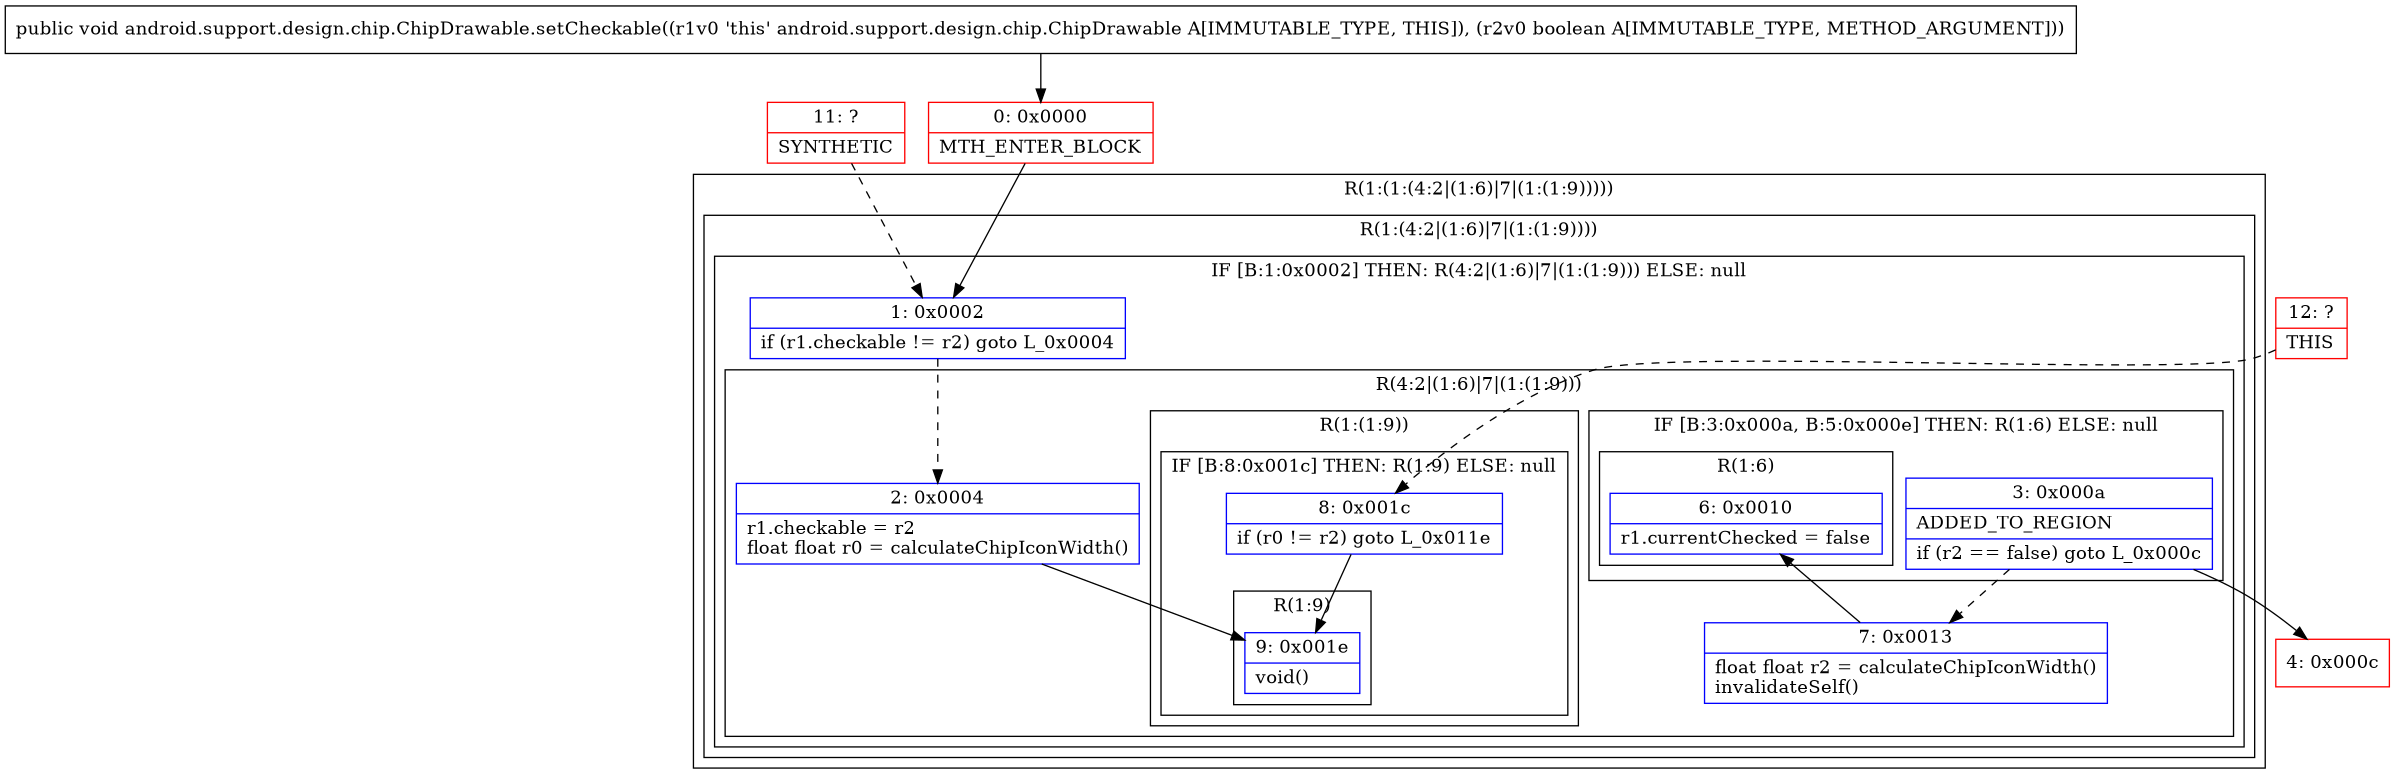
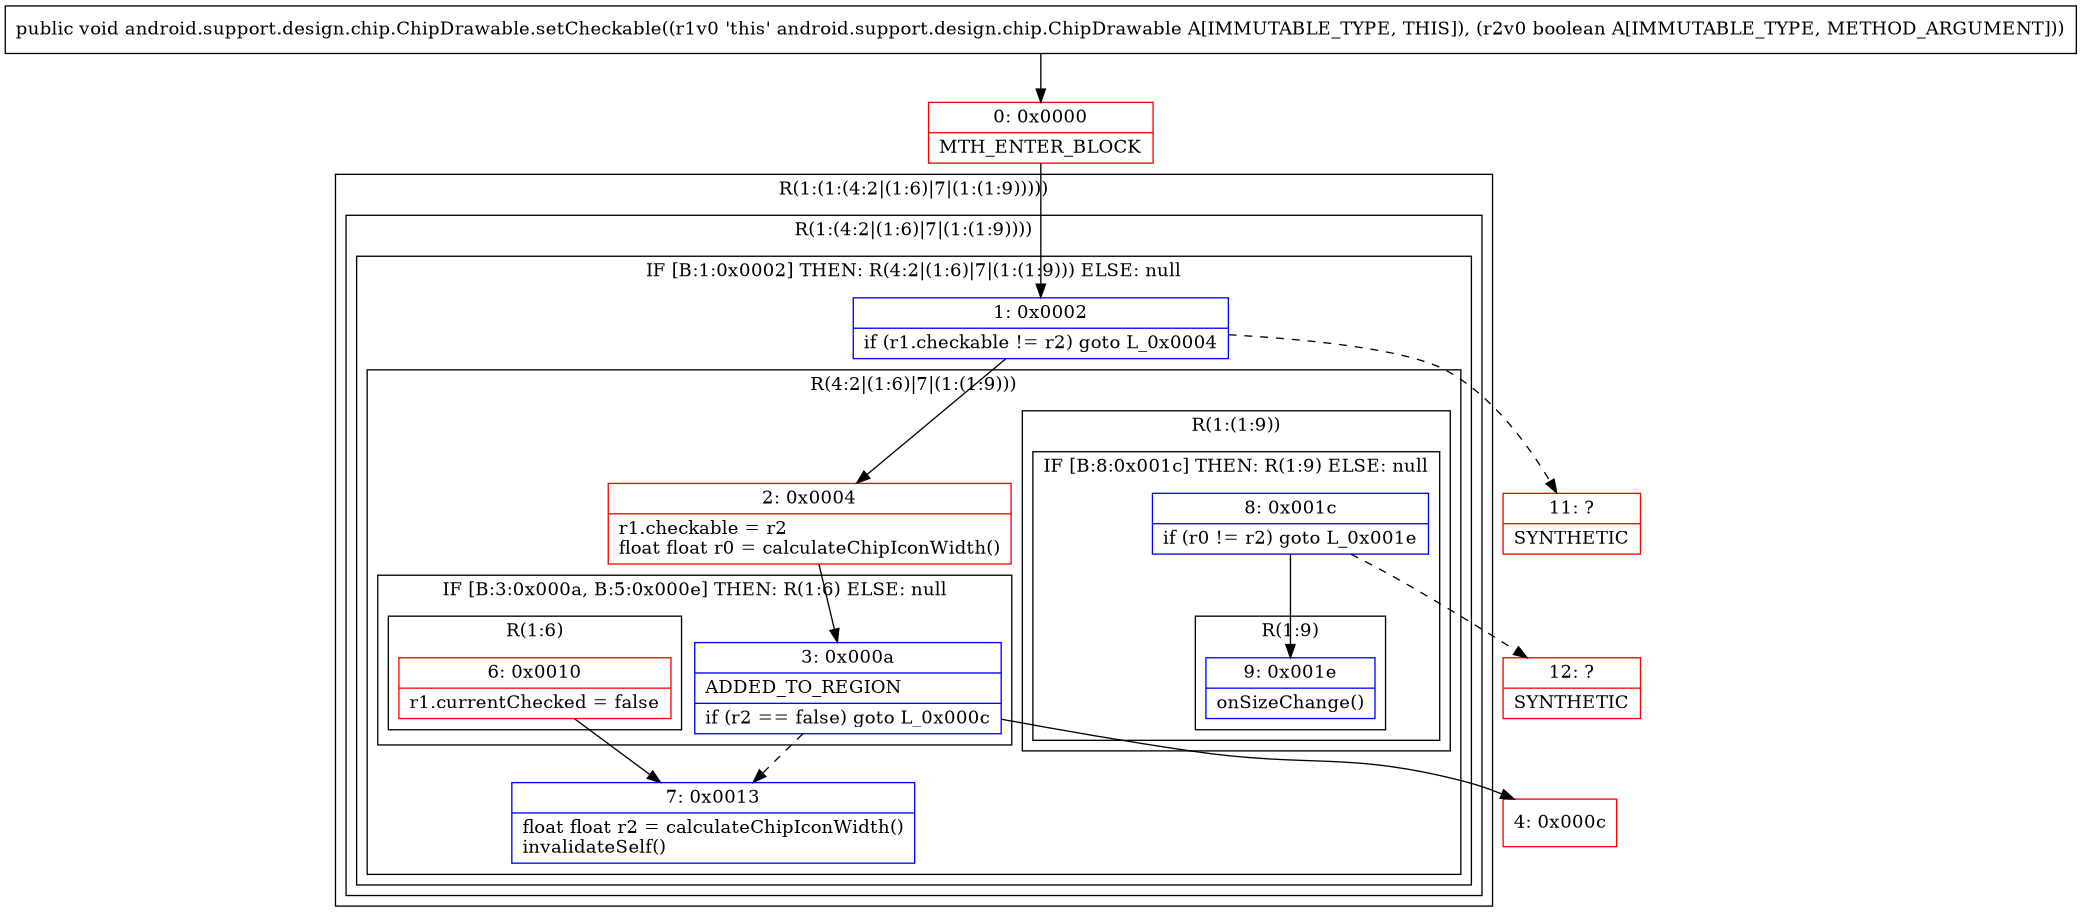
(884, 224) -> (1414, 359)
(2311, 343) -> (1572, 703)
(1825, 362) -> (1430, 598)
(938, 414) -> (936, 417)
(938, 524) -> (810, 524)
(1746, 524) -> (535, 688)
(1364, 538) -> (1290, 538)
(1825, 593) -> (621, 754)
(1137, 600) -> (827, 597)
(1283, 678) -> (1290, 703)
